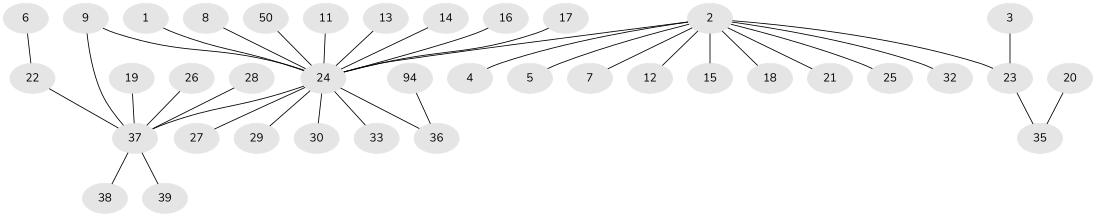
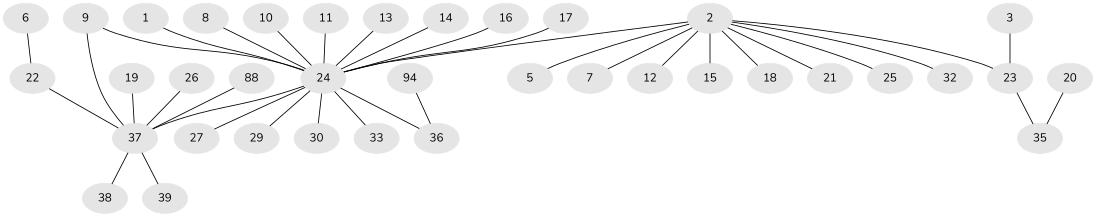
(266, 18) -> (266, 18)
(252, 78) -> (252, 78)
(470, 78) -> none
